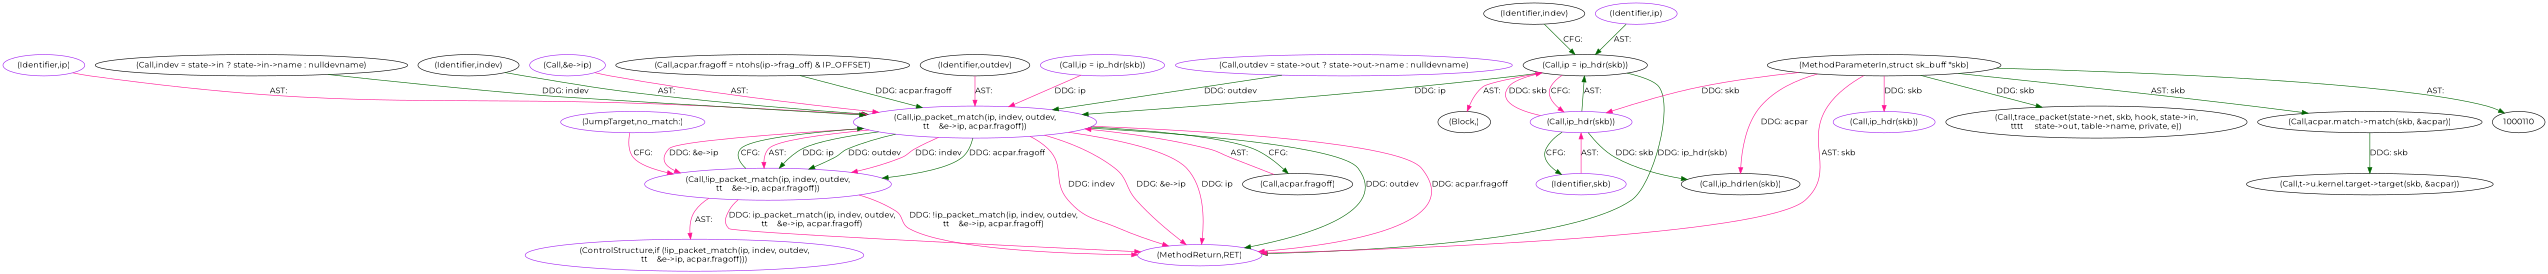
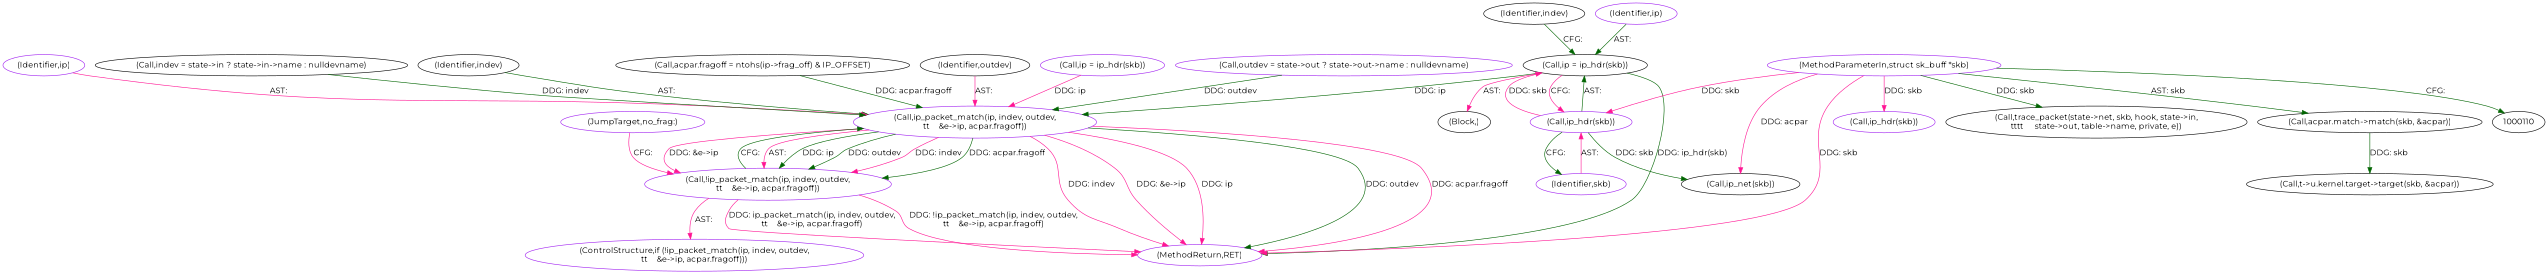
(568, 65) -> none
(1884, 65) -> (1884, 65)
(2437, 91) -> (2437, 91)
(633, 122) -> (633, 122)
(1839, 153) -> (1839, 153)
(1298, 184) -> none
(1741, 184) -> (1741, 184)
